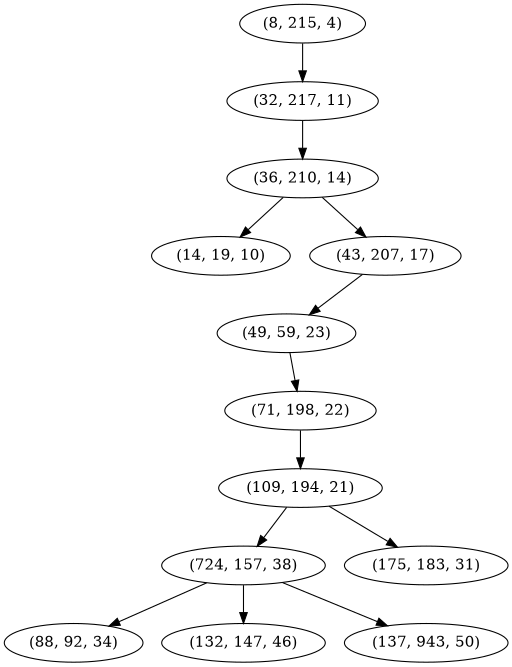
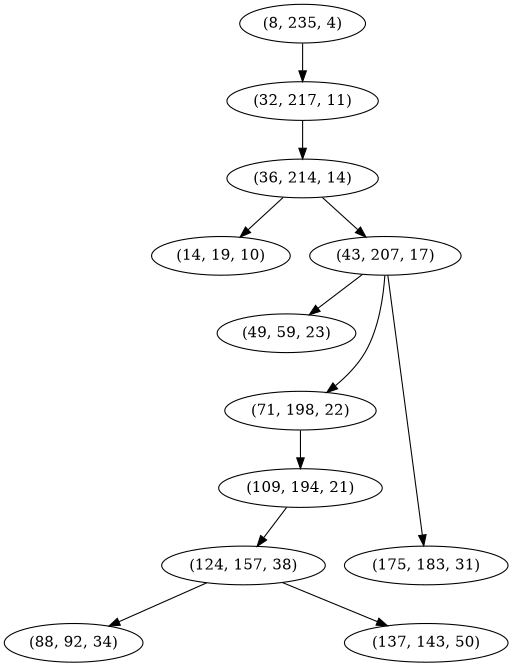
(303, 24) -> (303, 24)
(303, 178) -> (303, 178)
(292, 367) -> (373, 336)
(358, 524) -> (405, 405)
(243, 565) -> (243, 565)
(243, 643) -> none
(426, 643) -> (426, 643)
